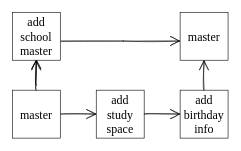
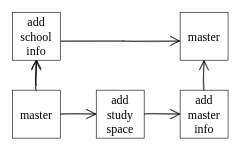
(36, 36) -> (36, 36)
(204, 114) -> (204, 114)
